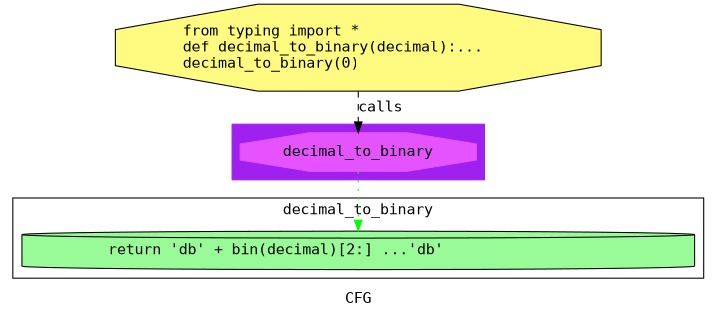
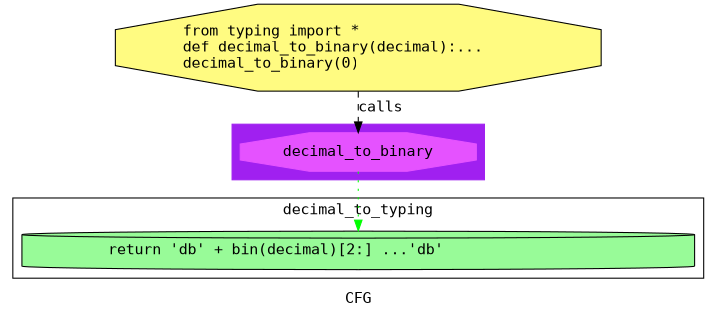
(358, 210) -> (358, 210)
